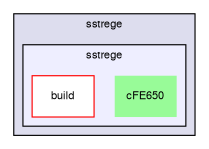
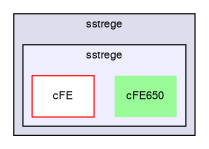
(63, 96) -> (63, 96)
